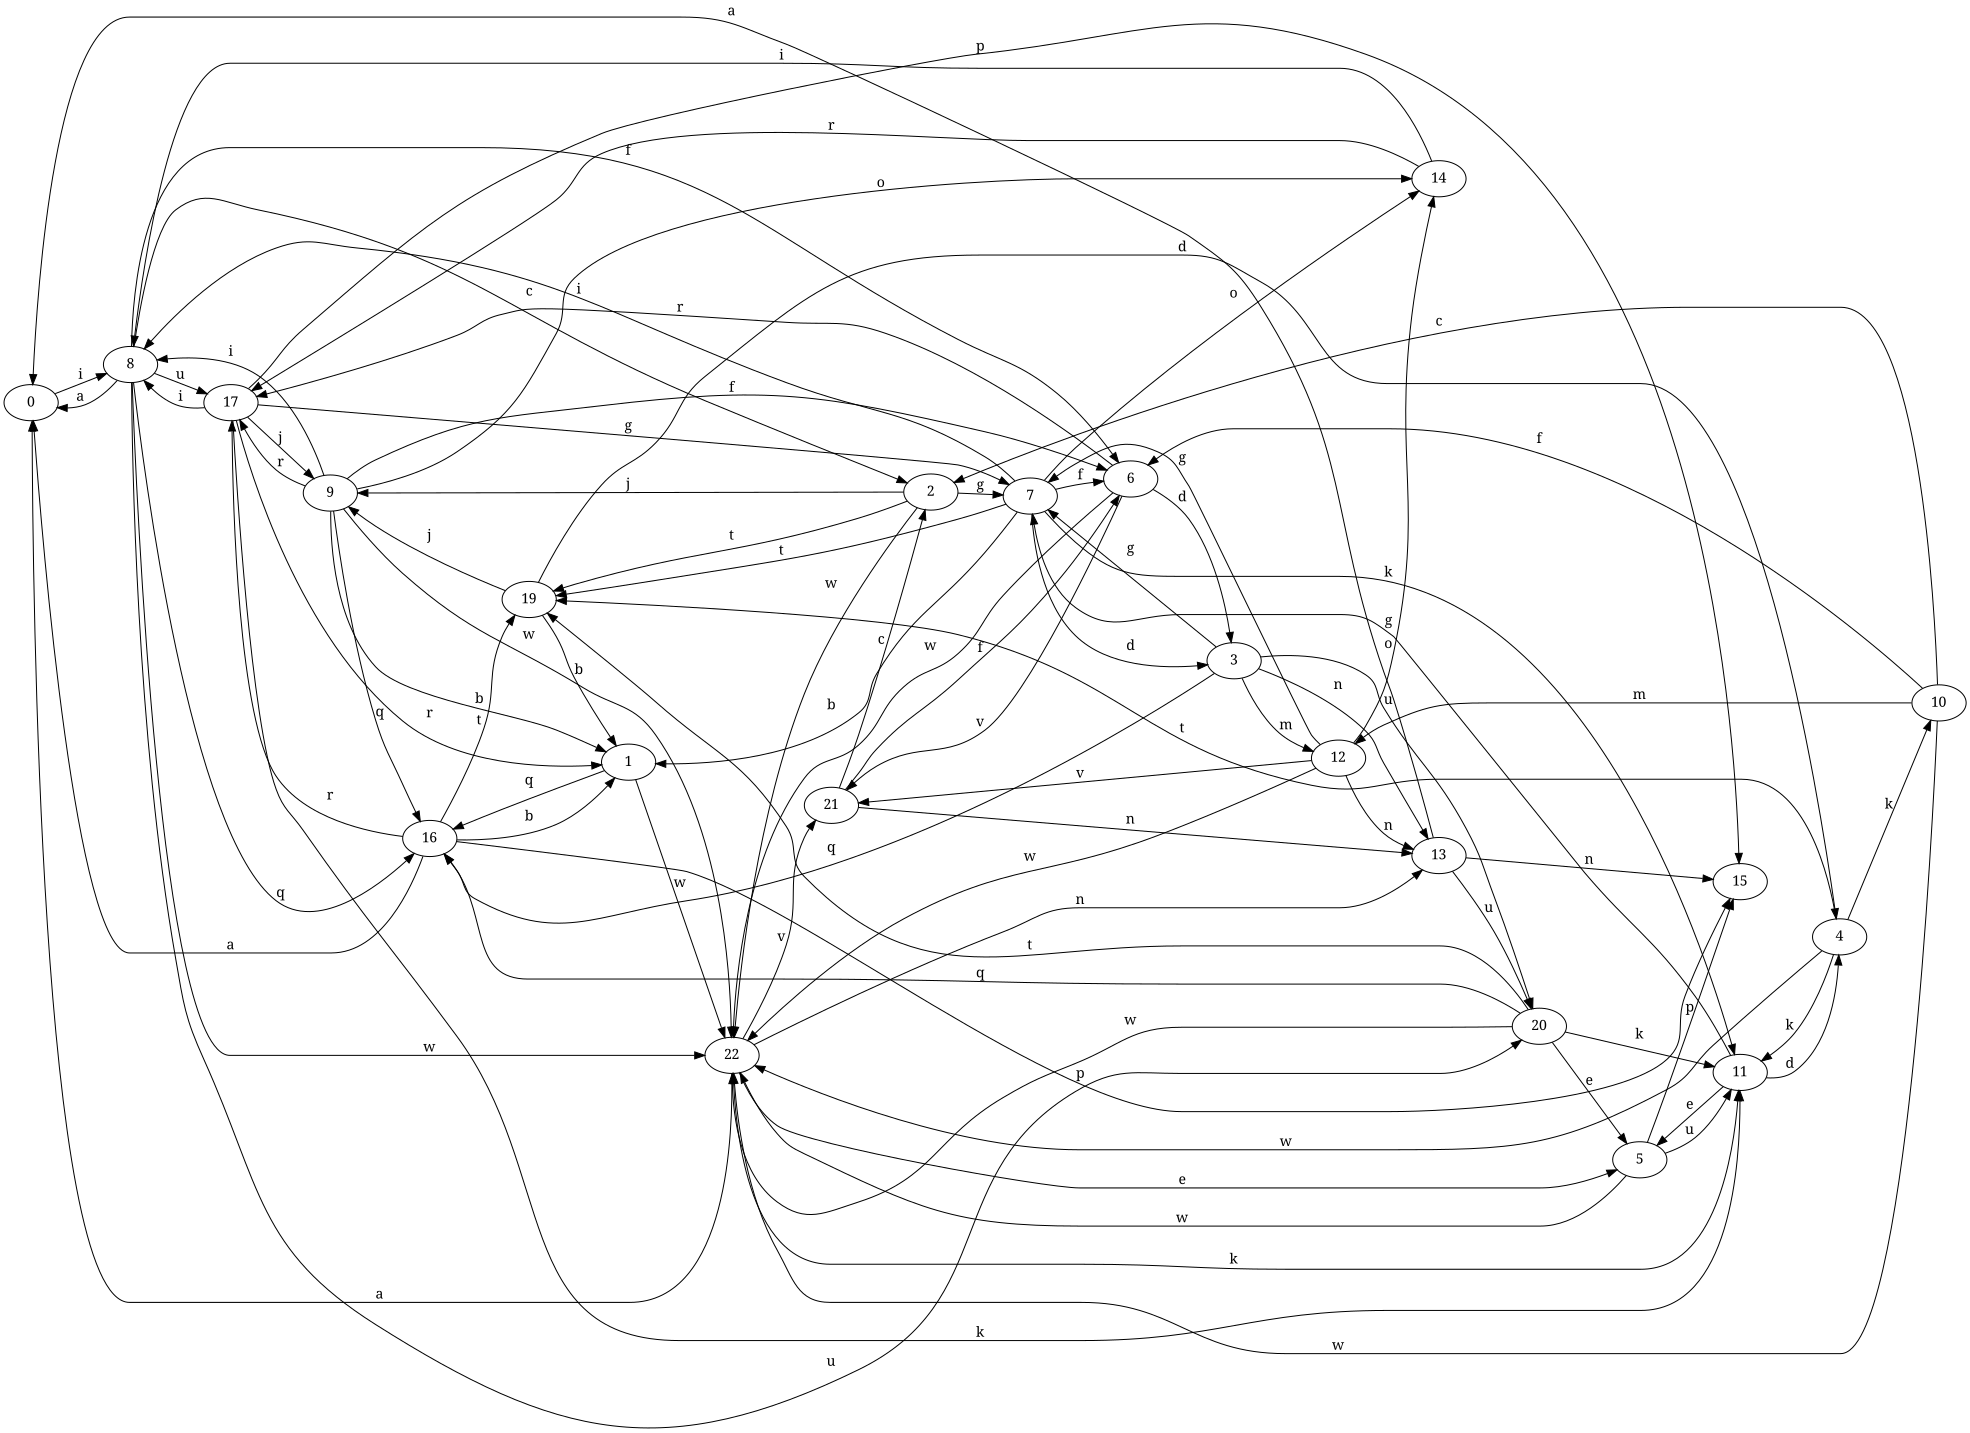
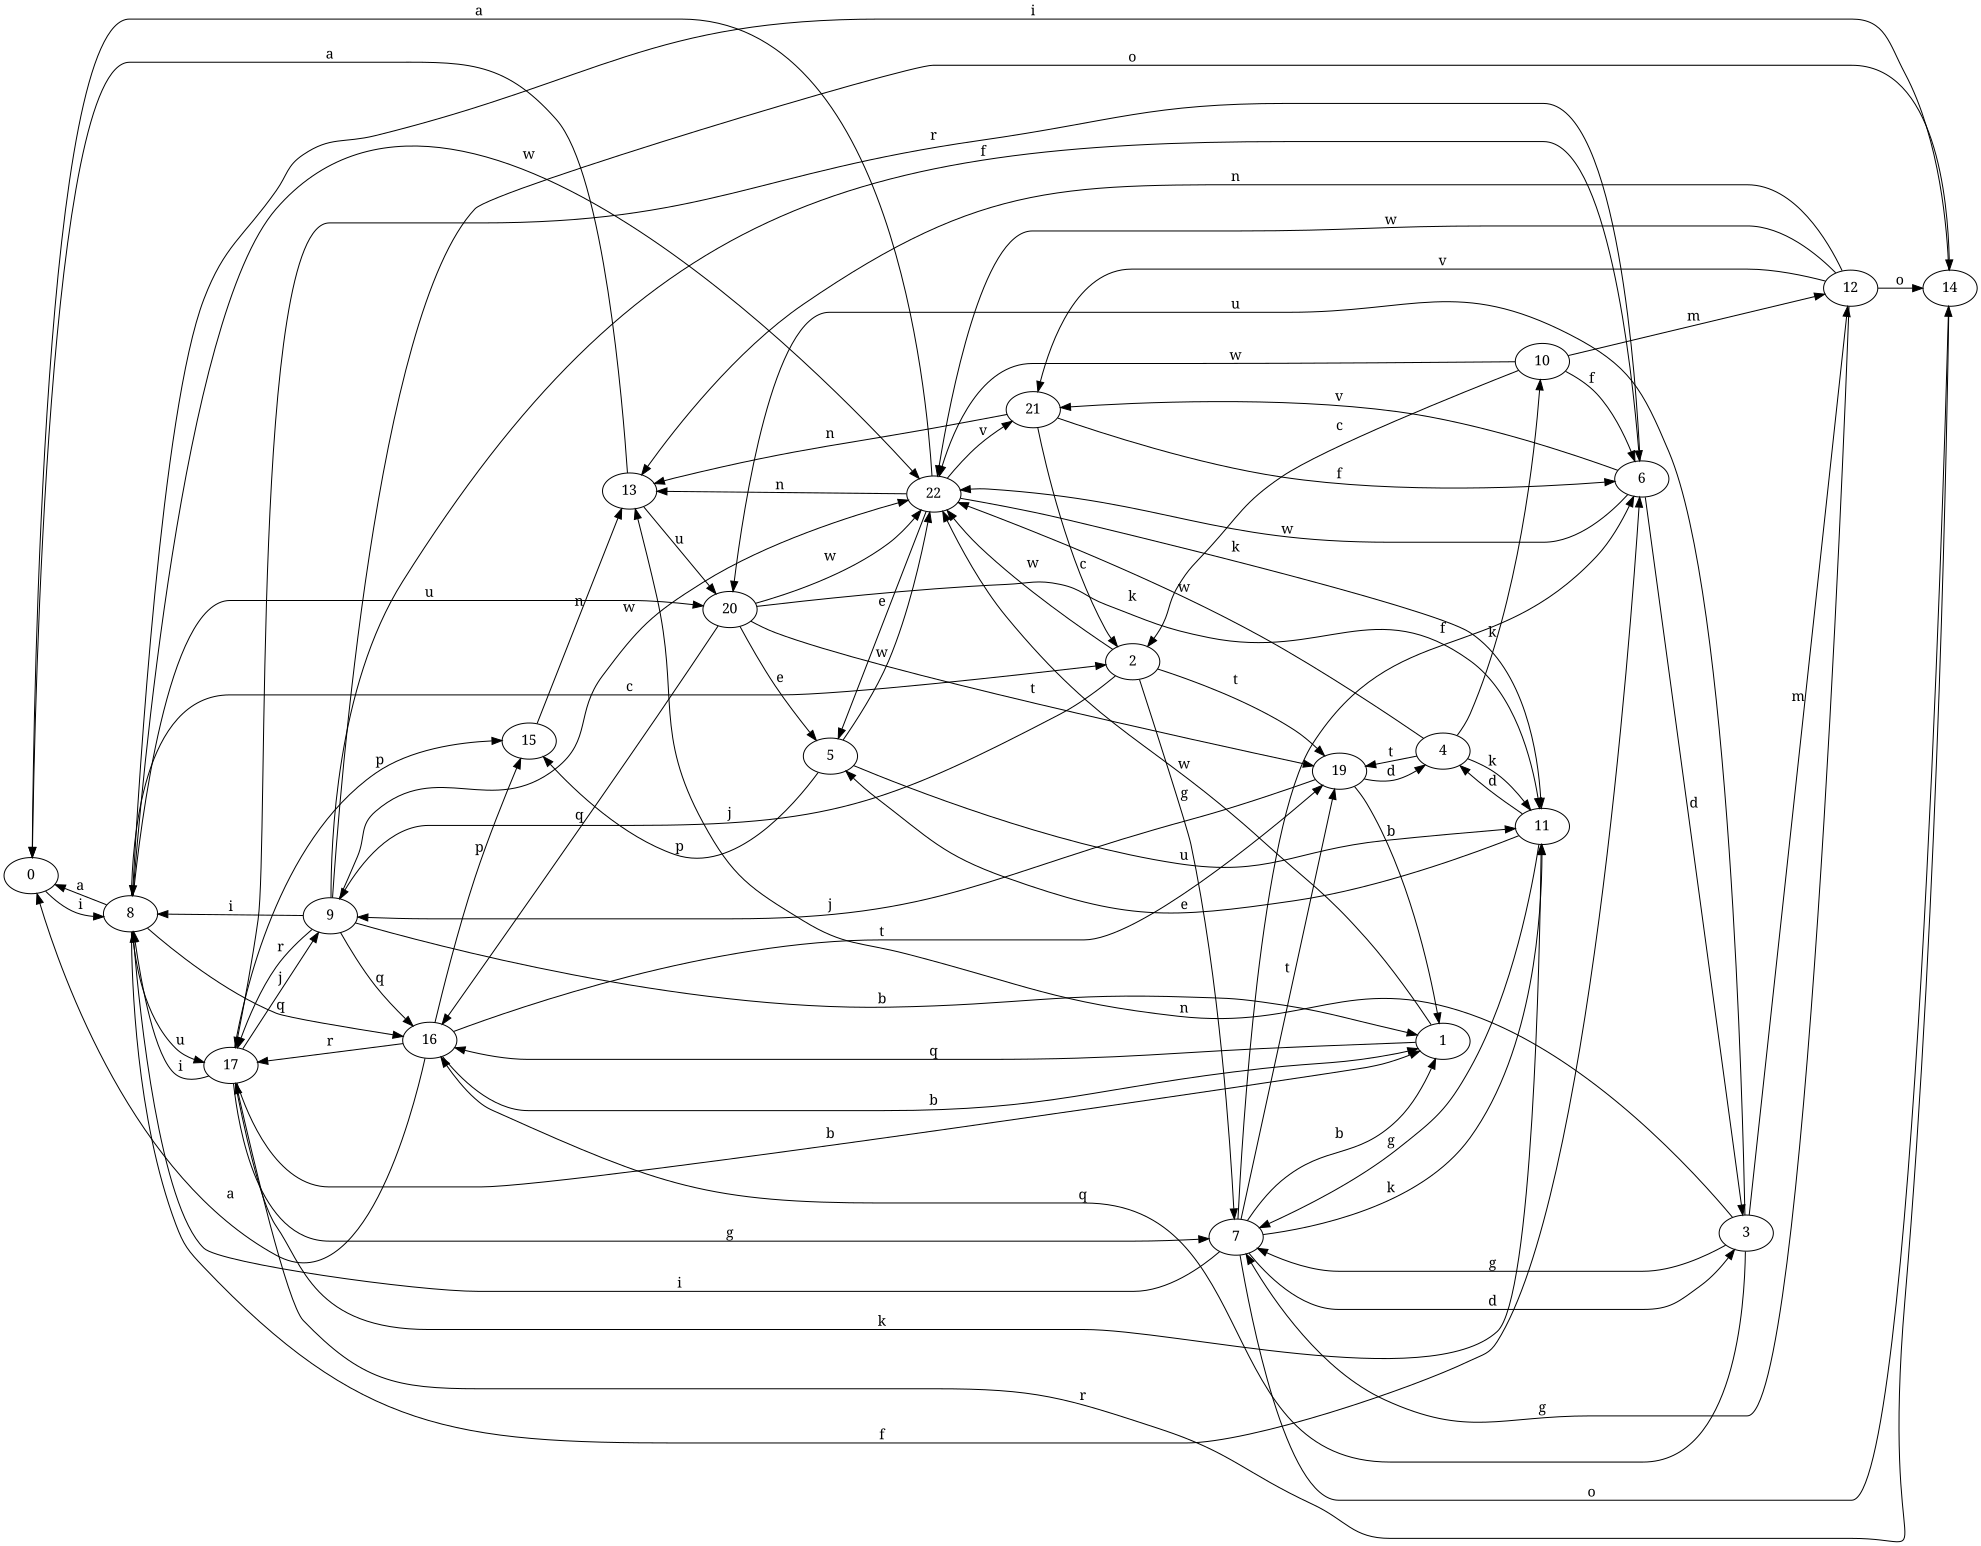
(430, 713) -> (830, 1134)
(1590, 869) -> (578, 621)
